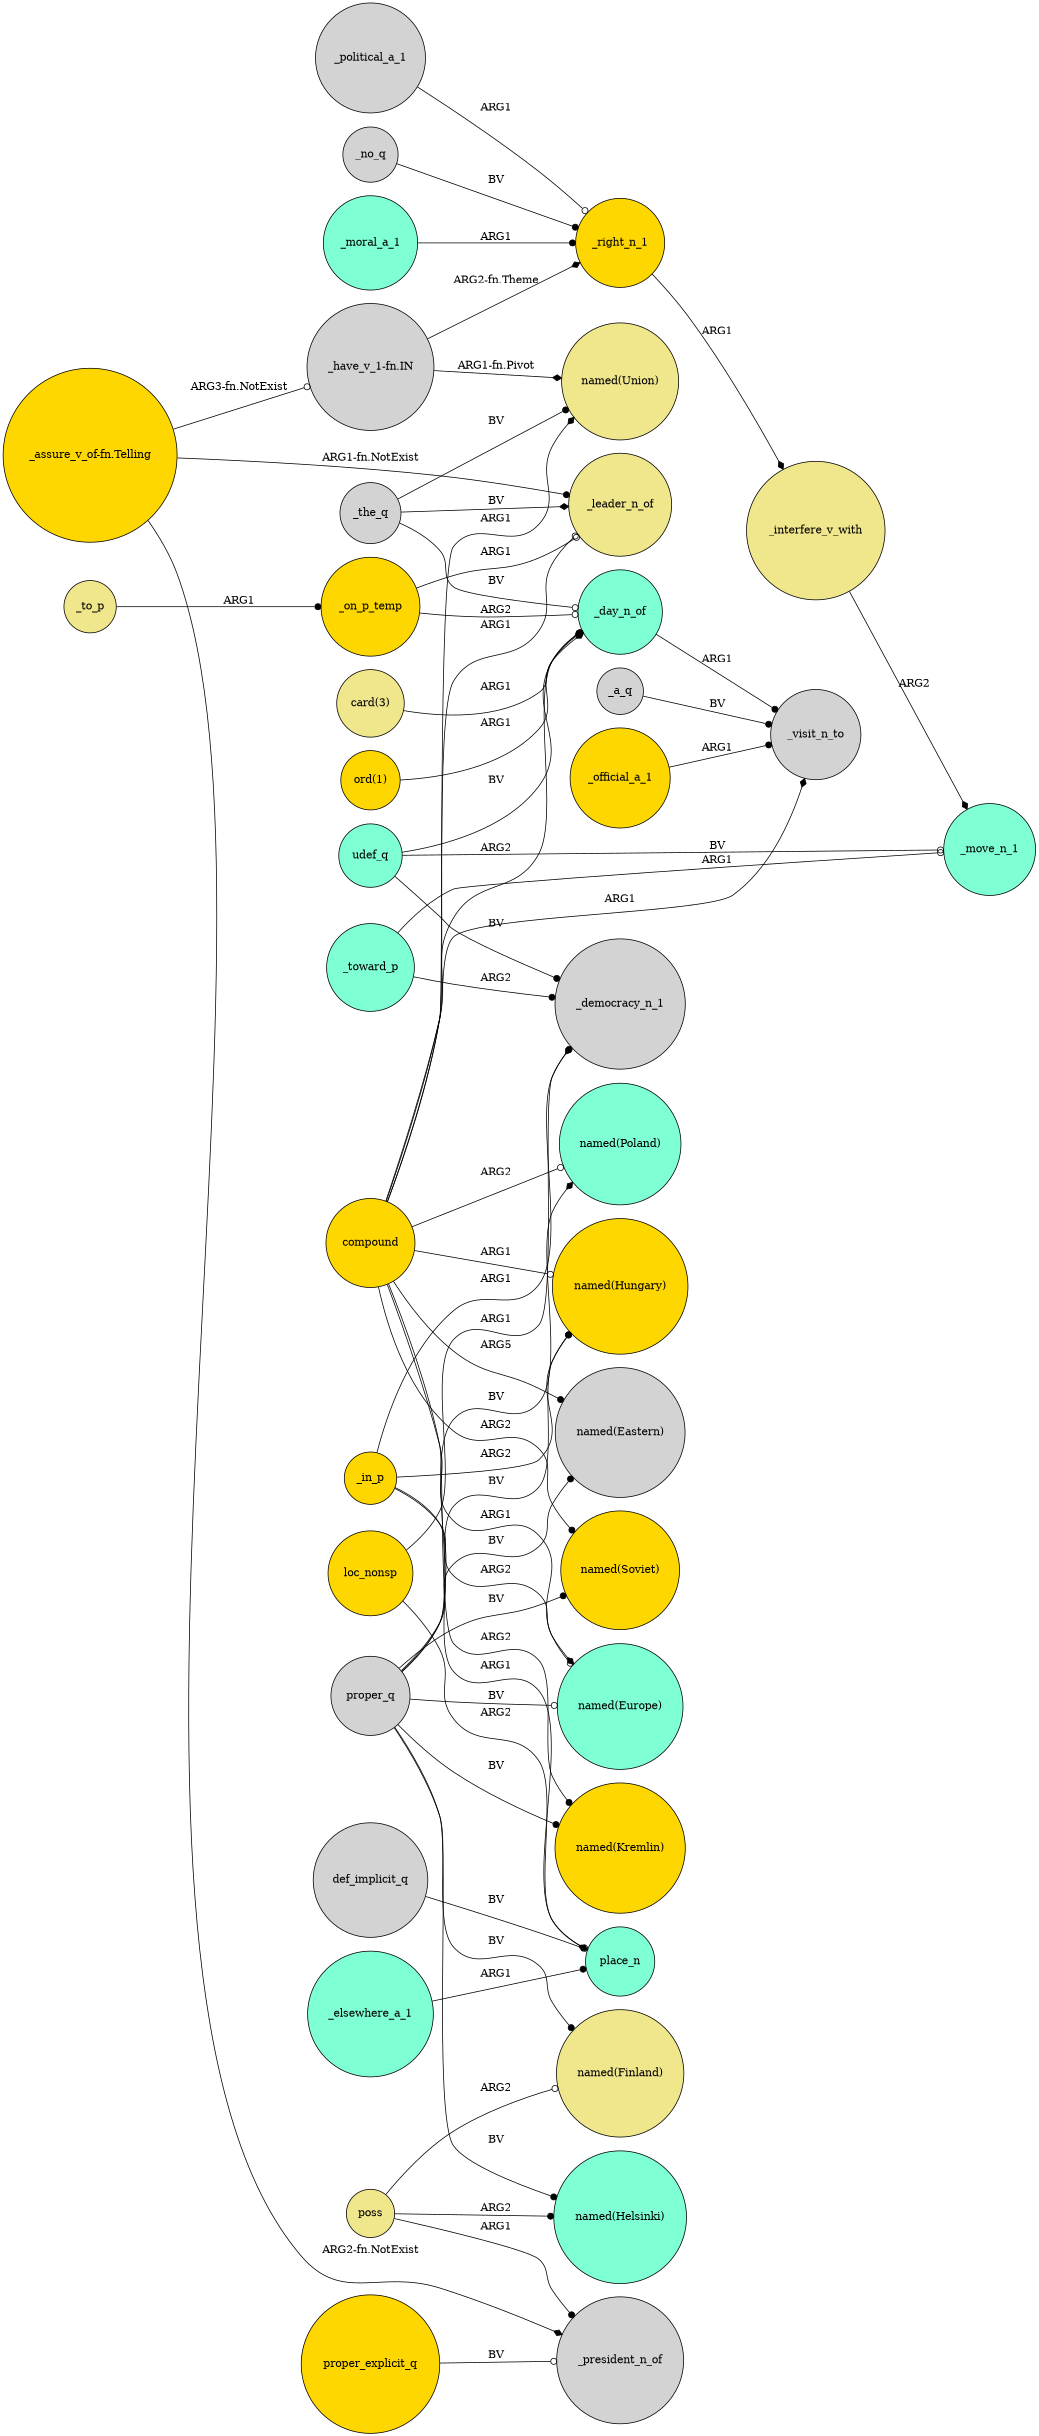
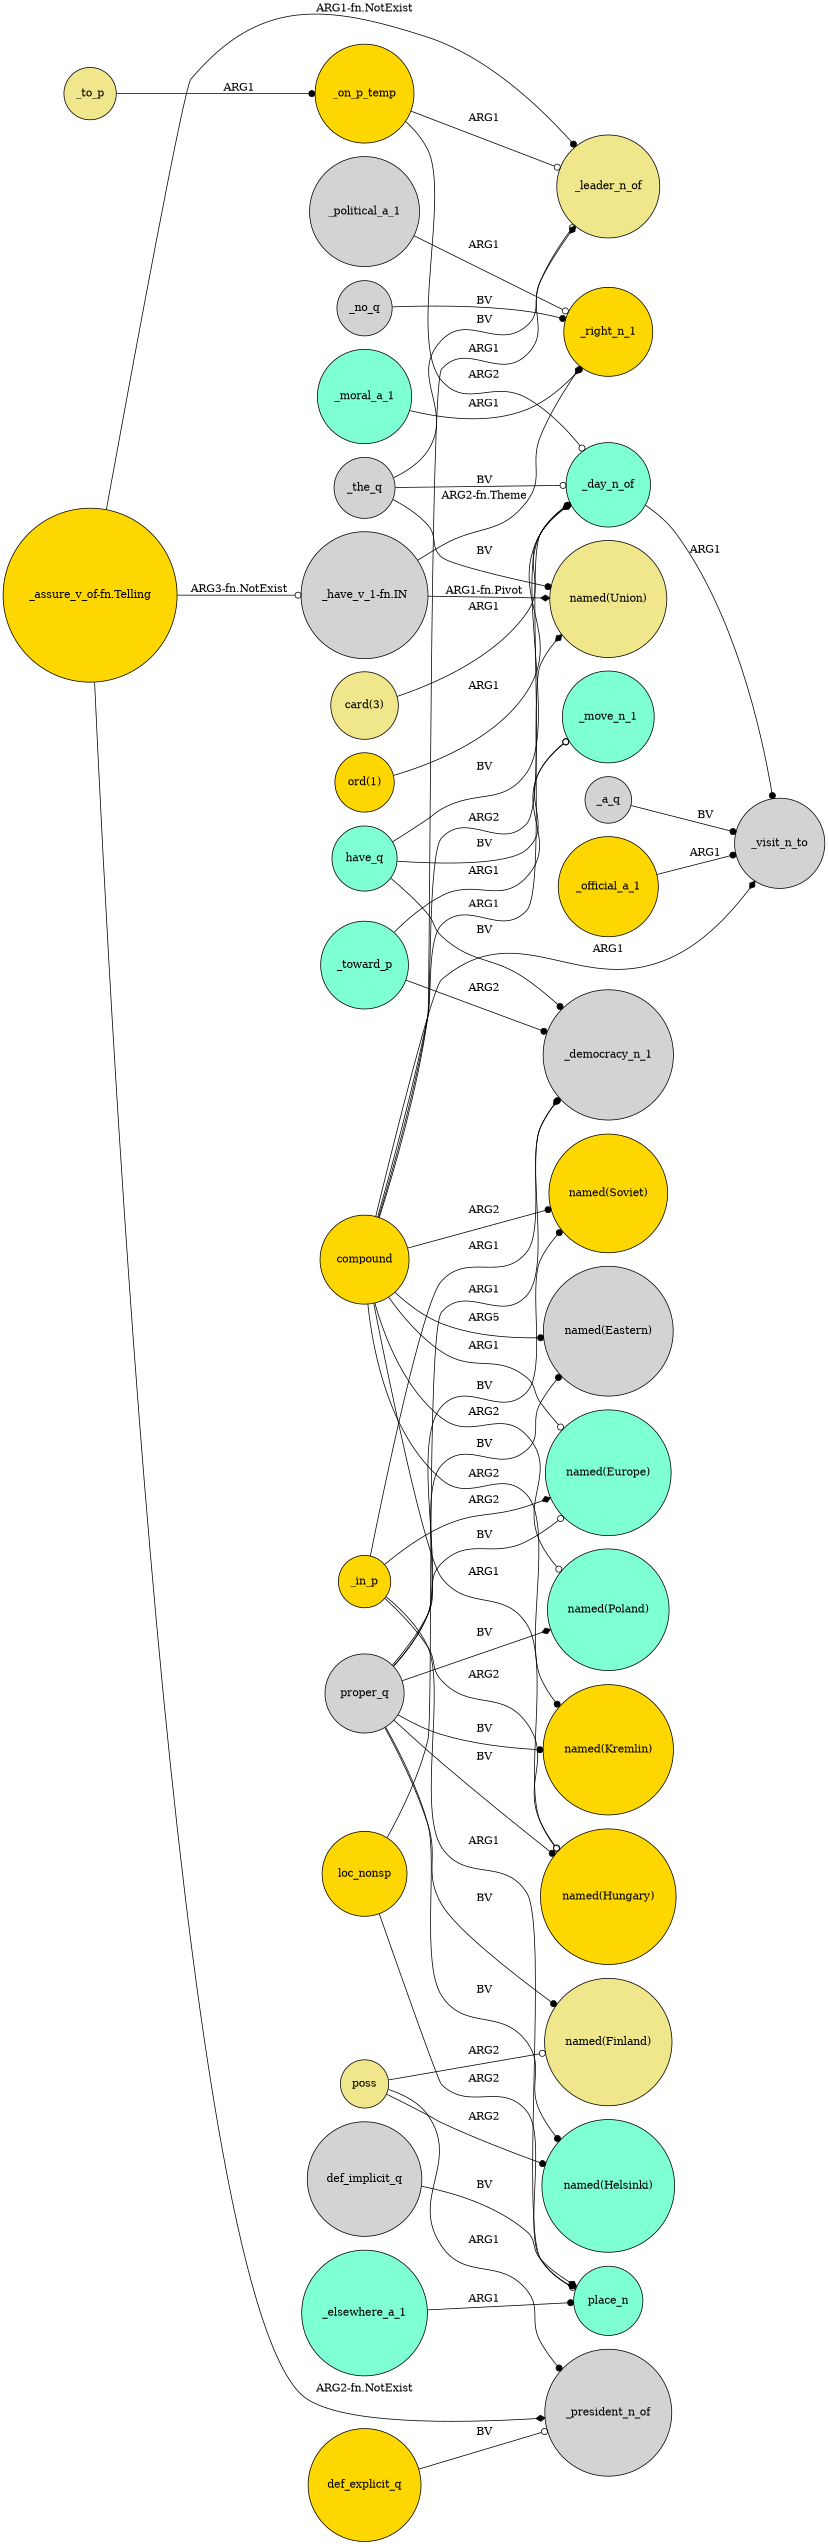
(816, 531) -> none
(370, 856) -> (365, 859)
(370, 2364) -> (365, 2485)
